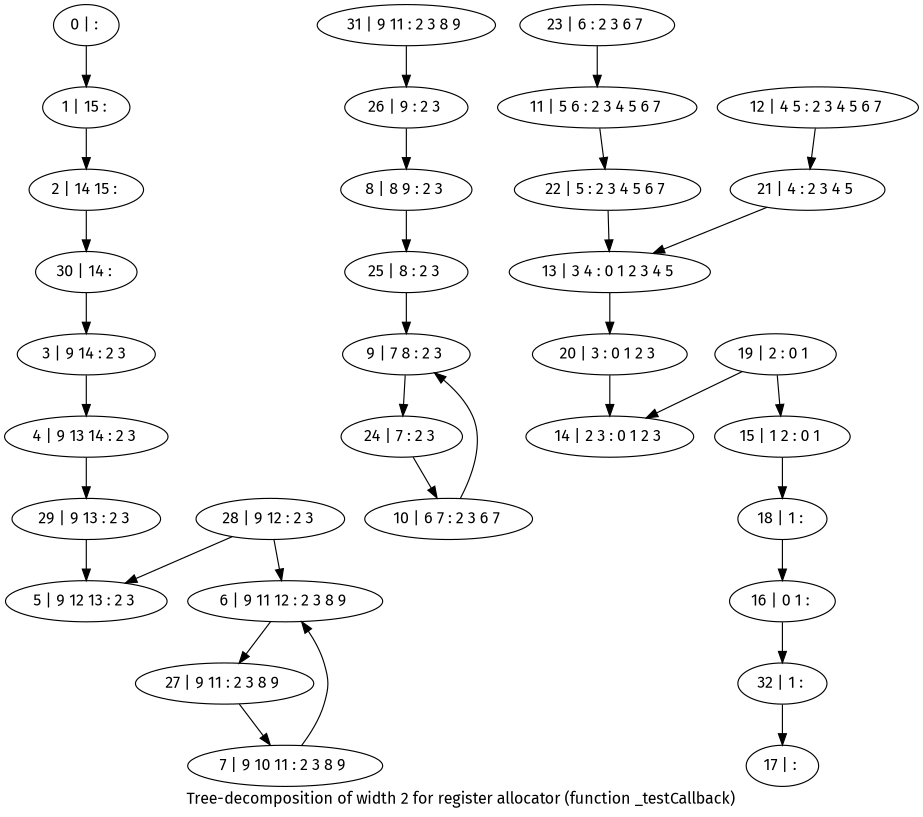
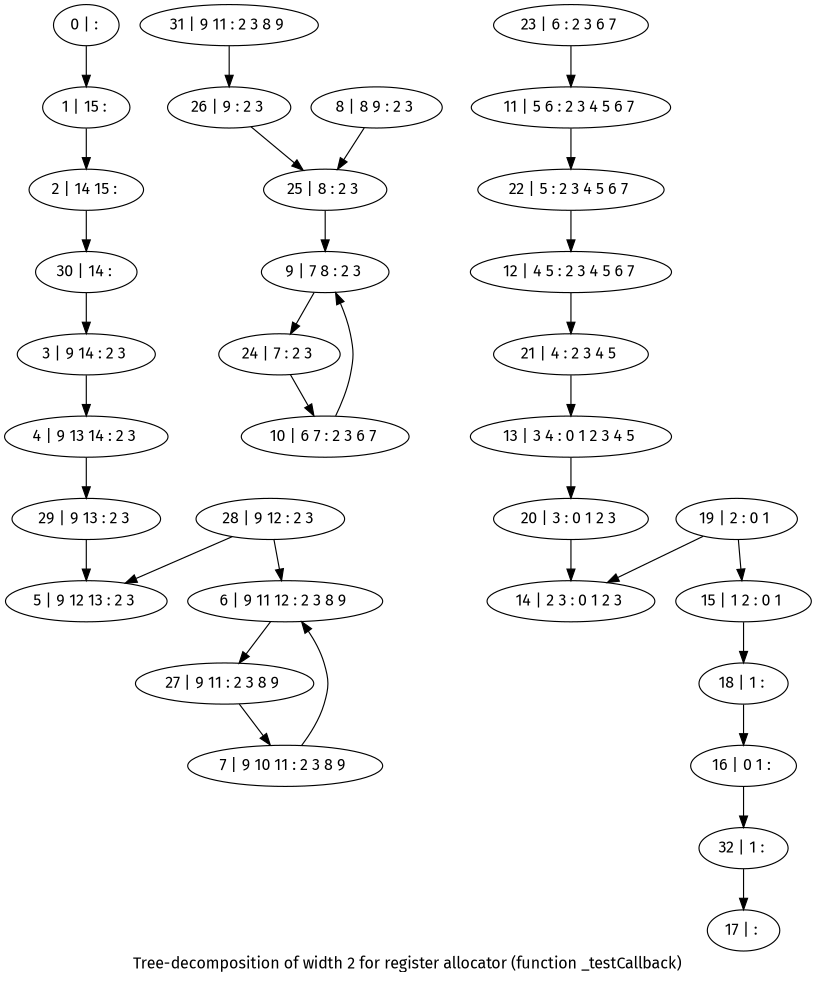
(406, 143) -> (273, 145)
(609, 225) -> (571, 225)
